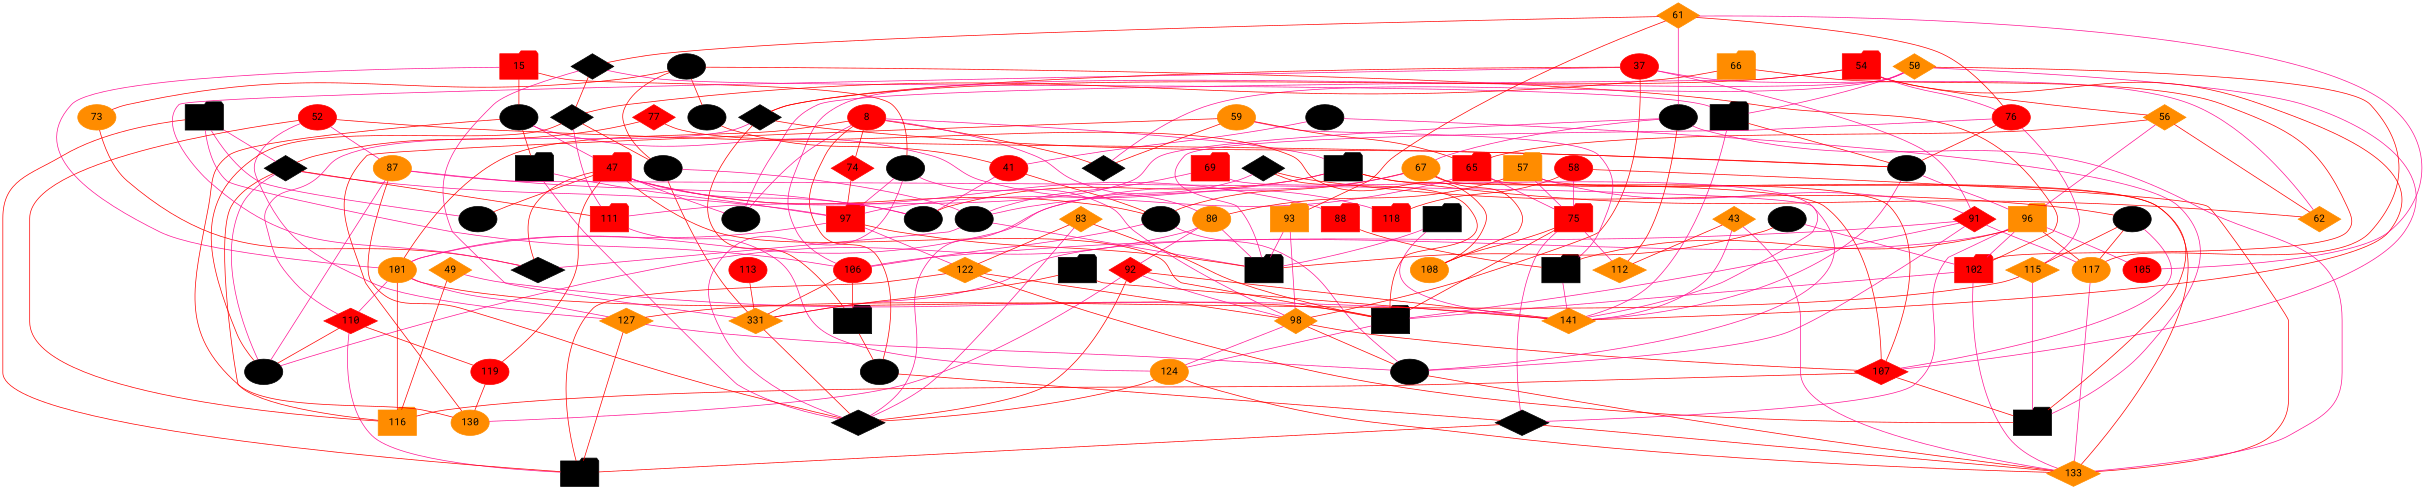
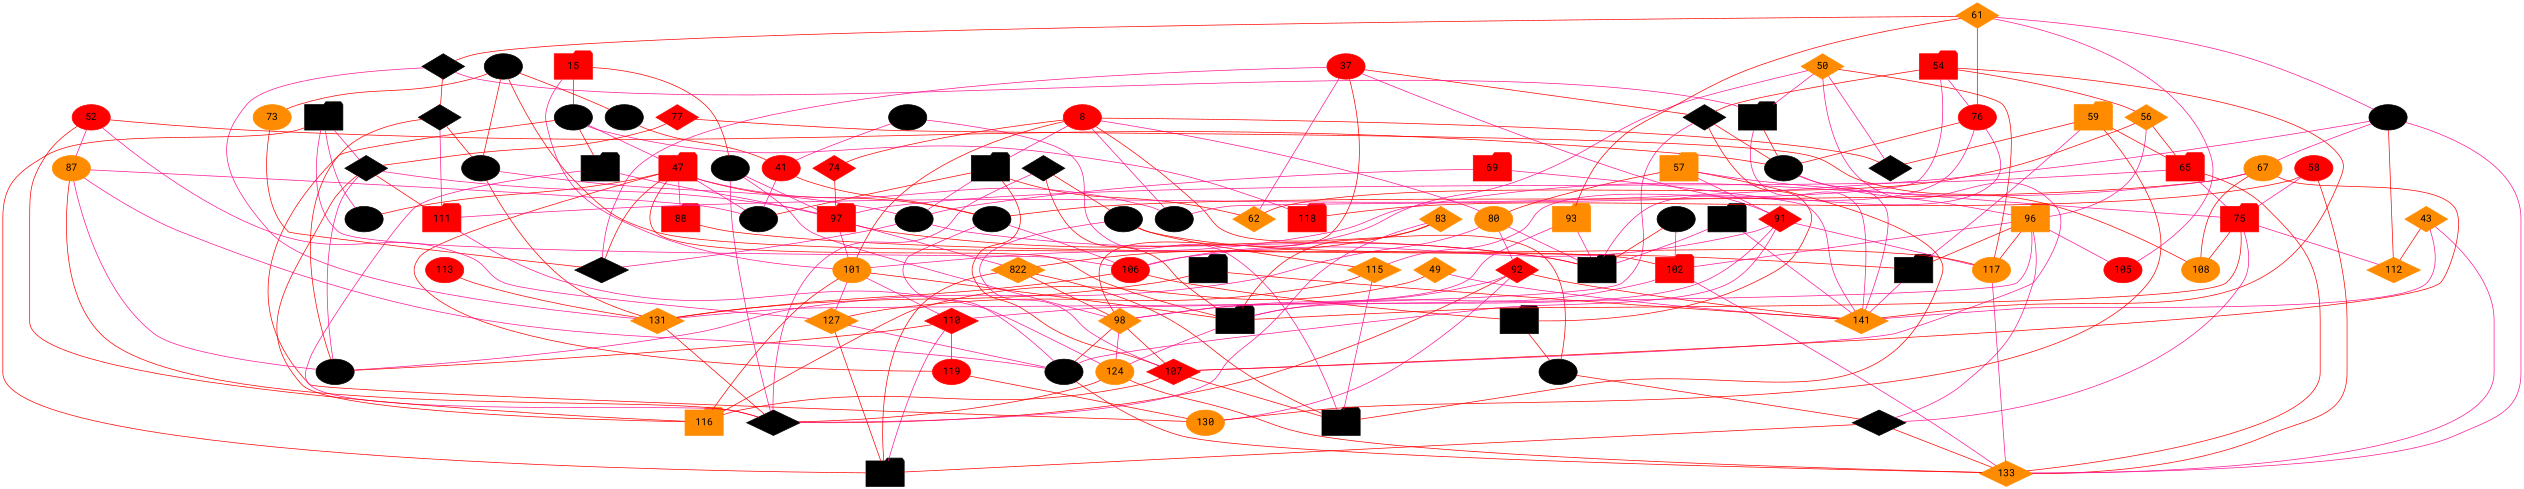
(1736, 66) -> none
(1236, 117) -> (2093, 117)
(965, 270) -> (1018, 270)
(756, 321) -> (657, 321)
